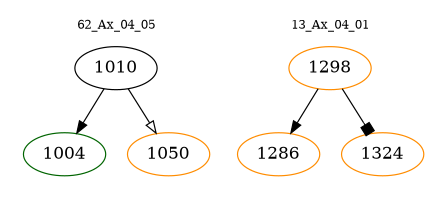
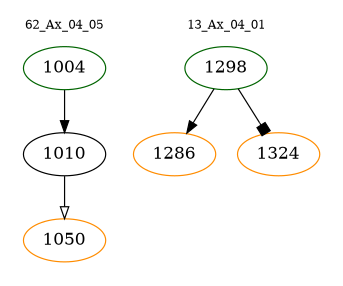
(330, 68) -> (226, 68)
(94, 106) -> (65, 105)
